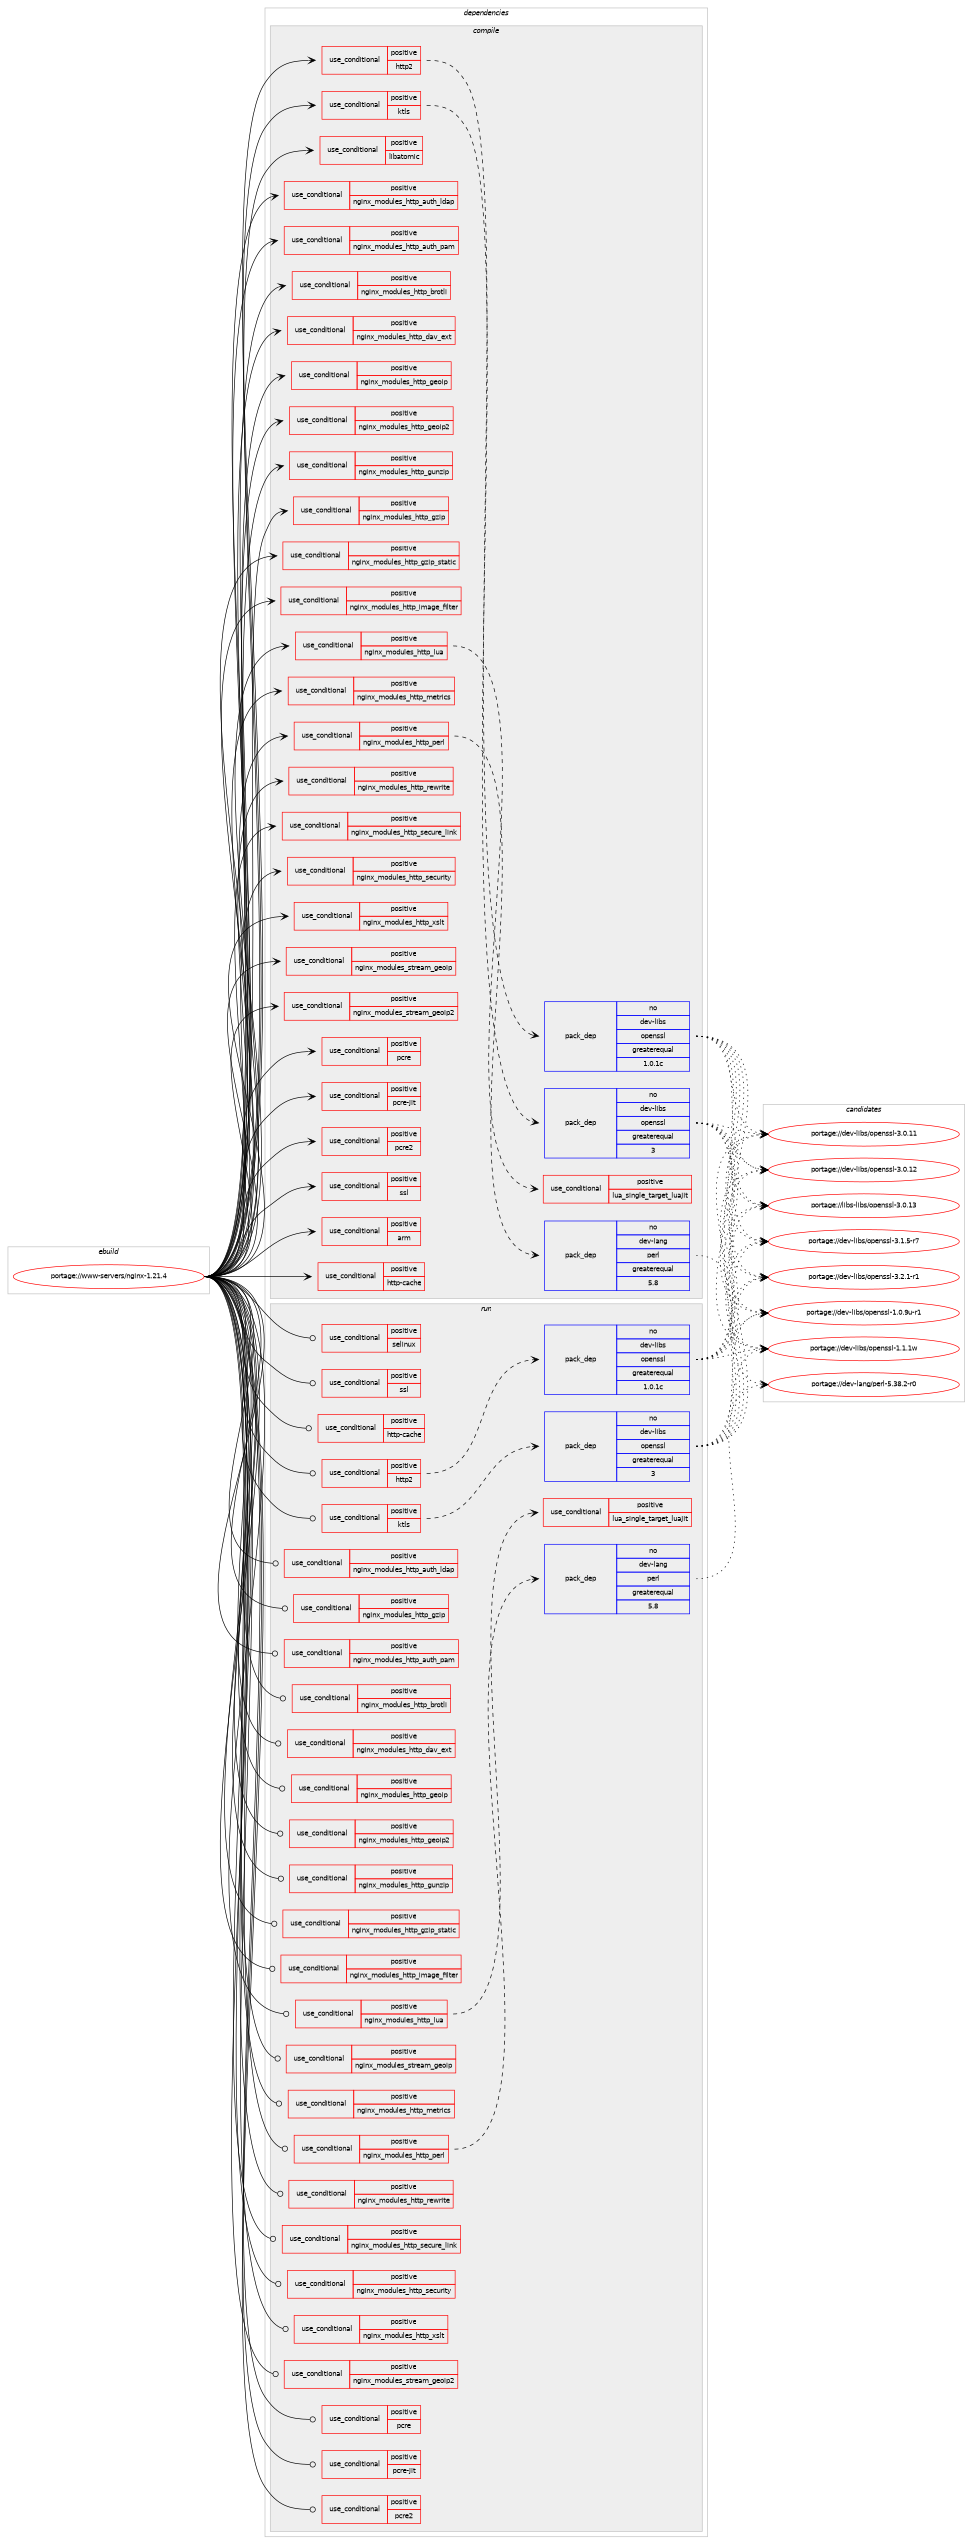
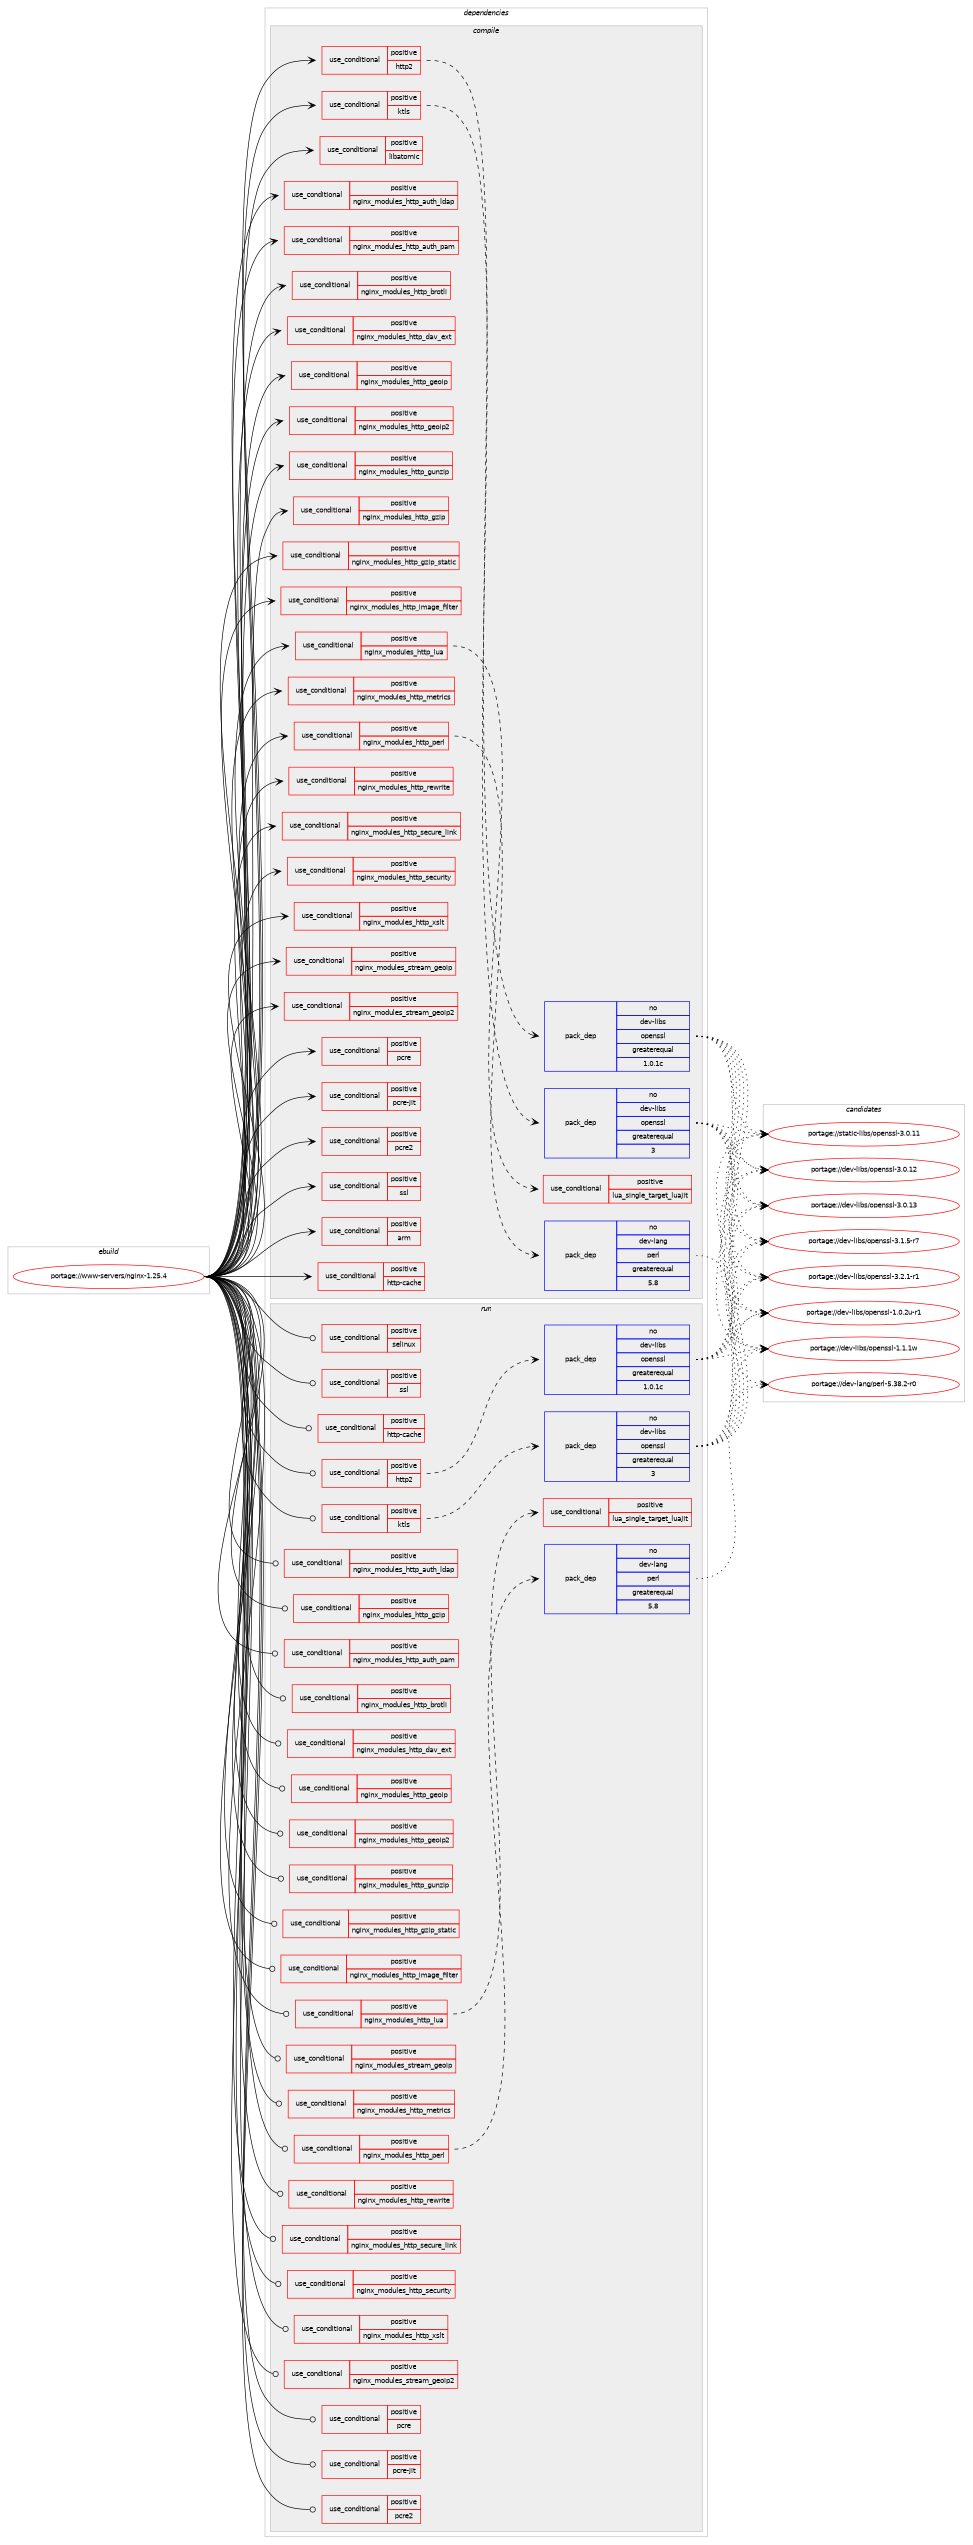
(864, 1134) -> (864, 1134)
(864, 1206) -> (864, 1206)
(109, 1277) -> (109, 1277)
(864, 1313) -> (864, 1313)
